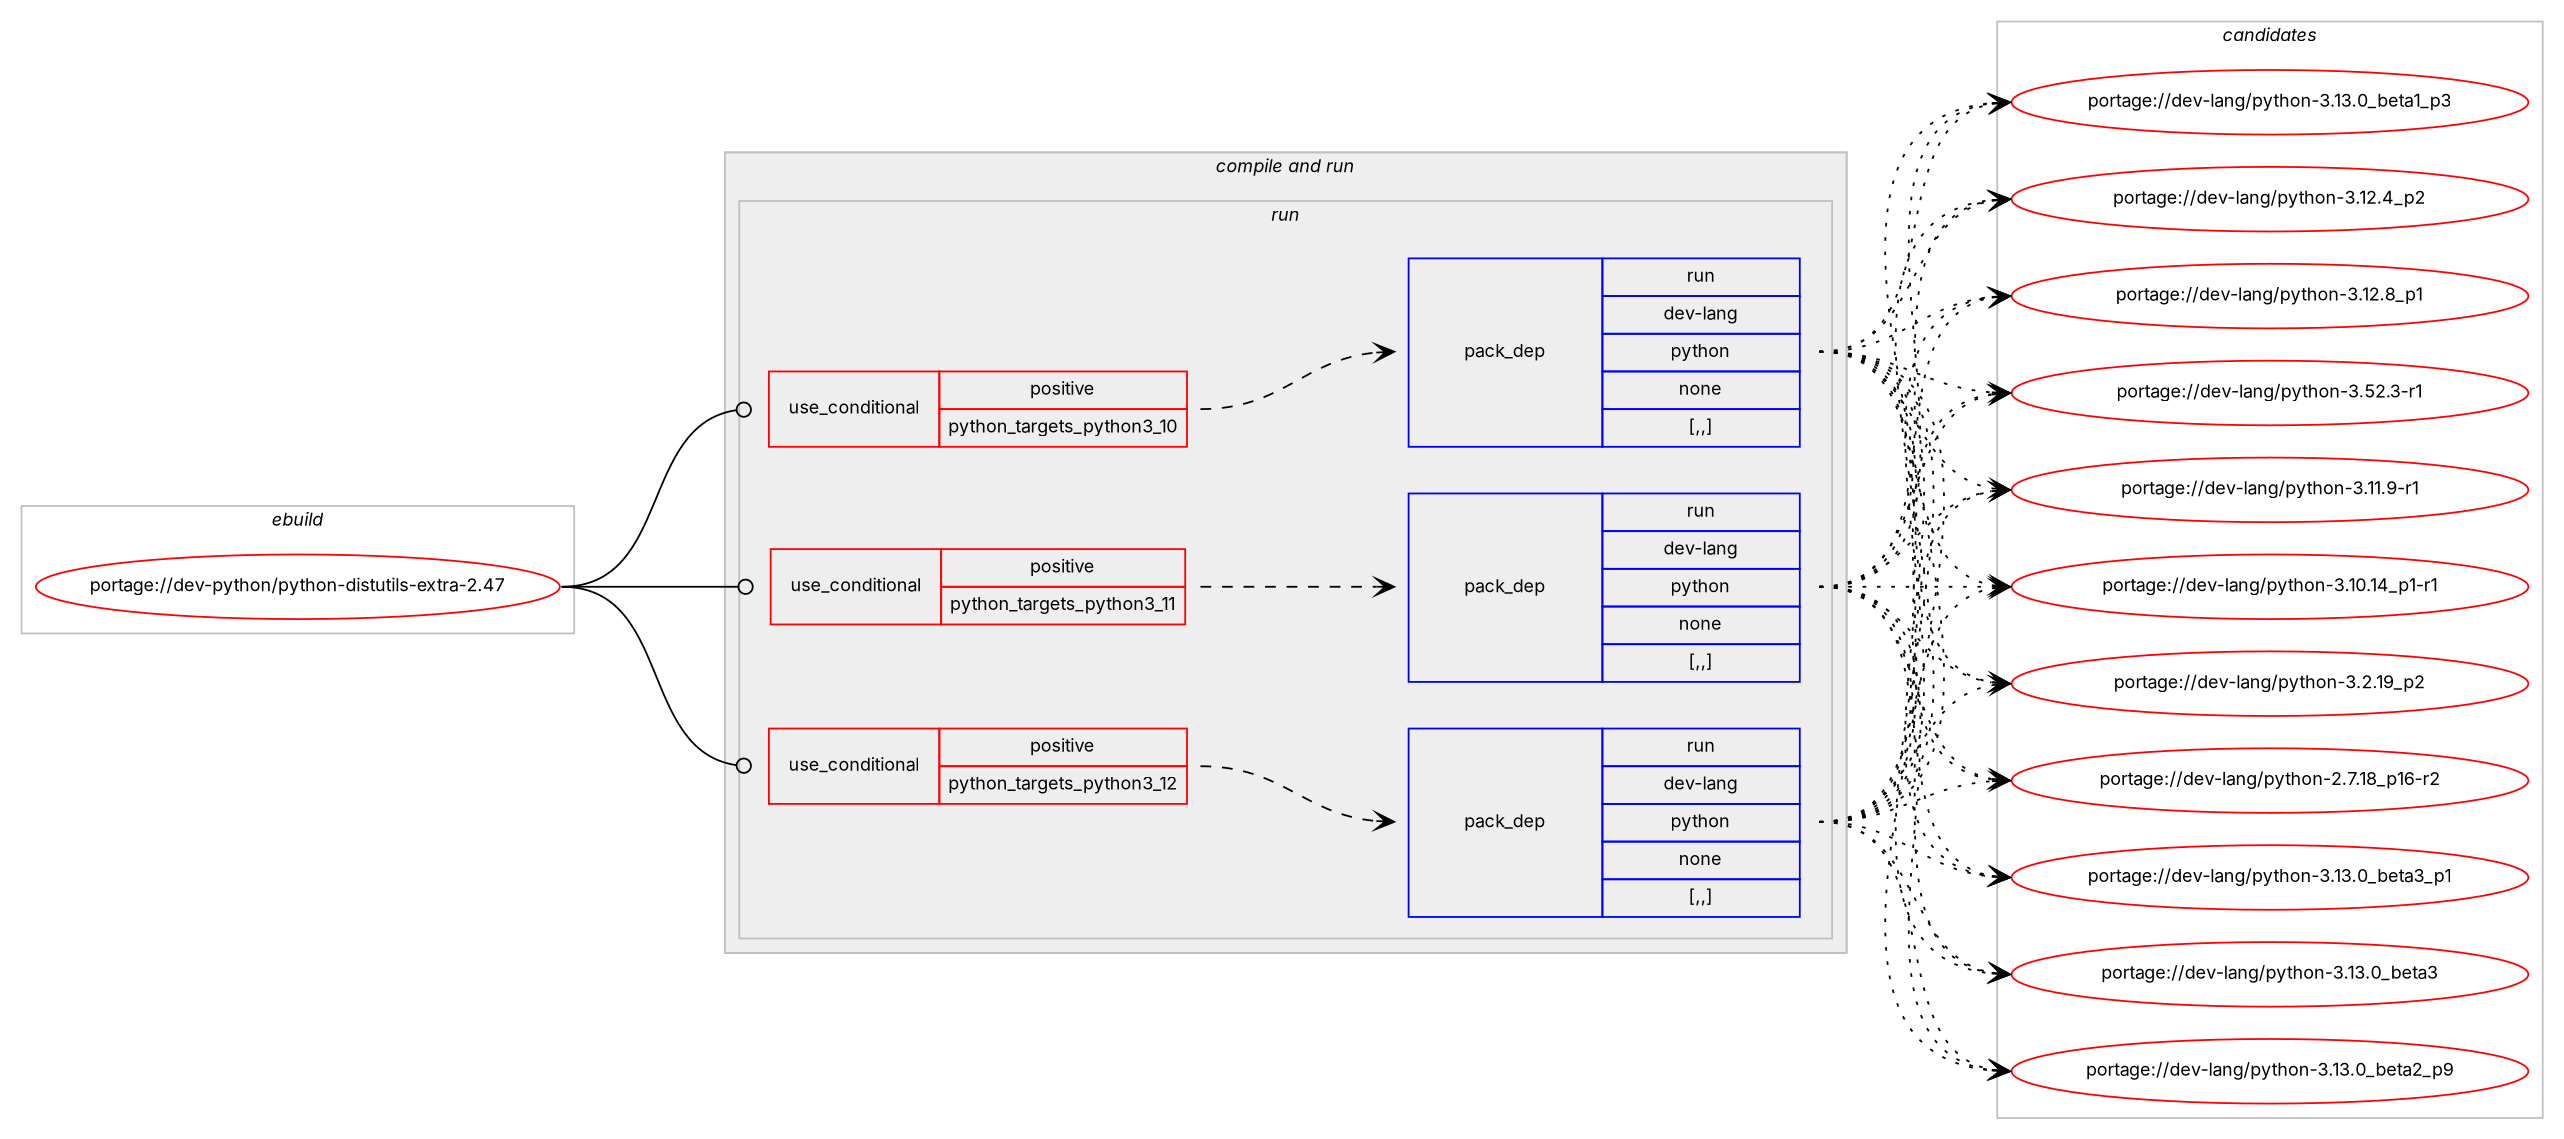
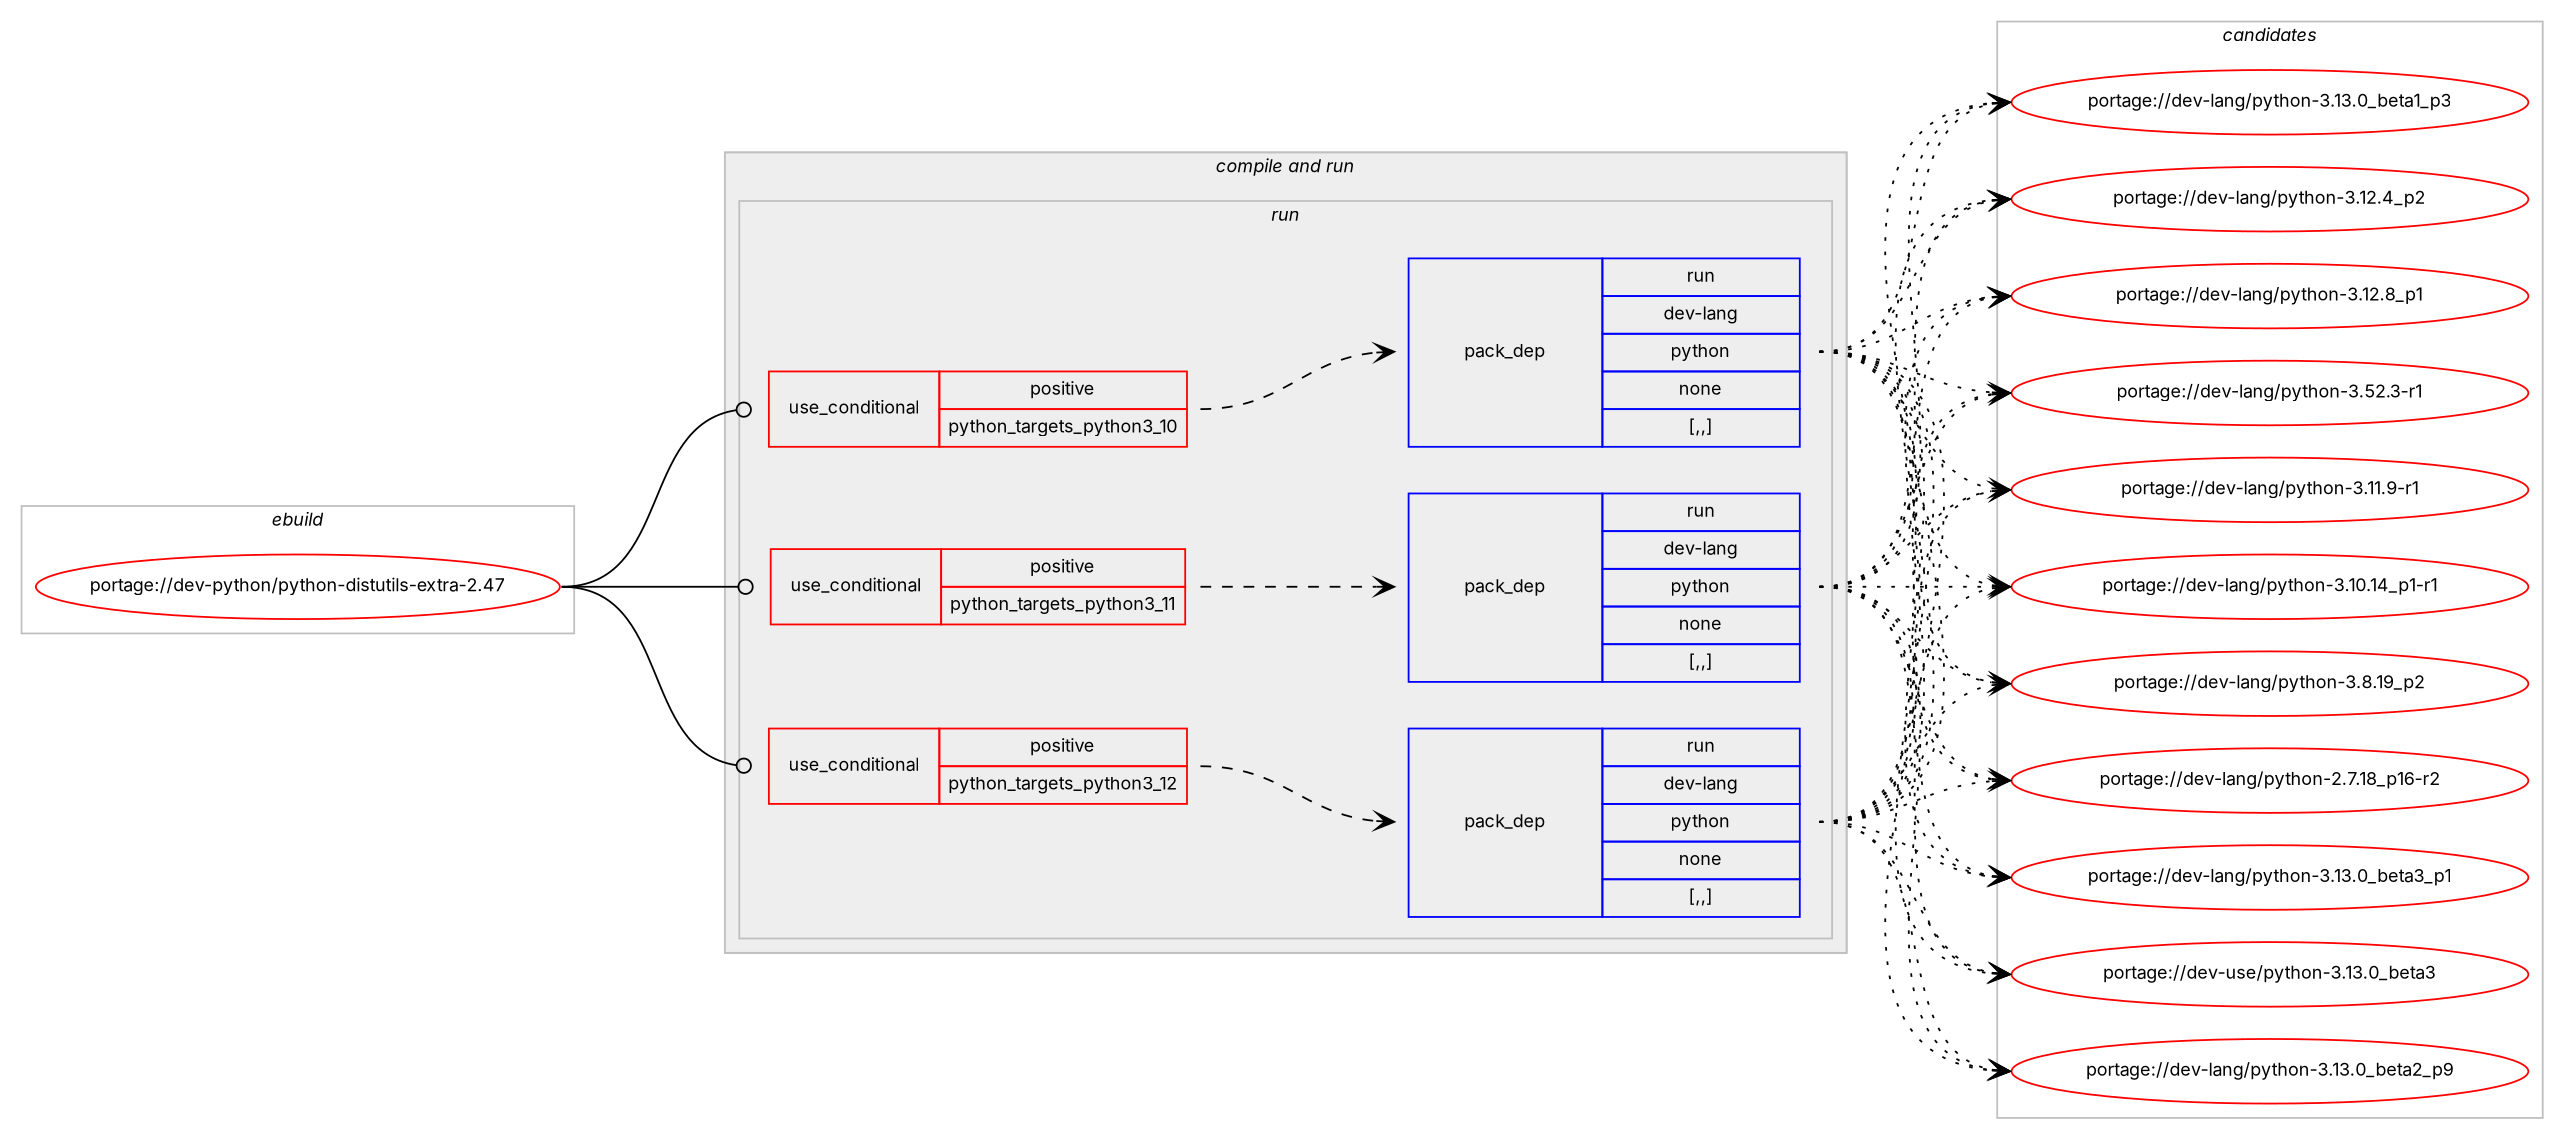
(2270, 684) -> (2270, 684)
(2270, 974) -> (2270, 974)
